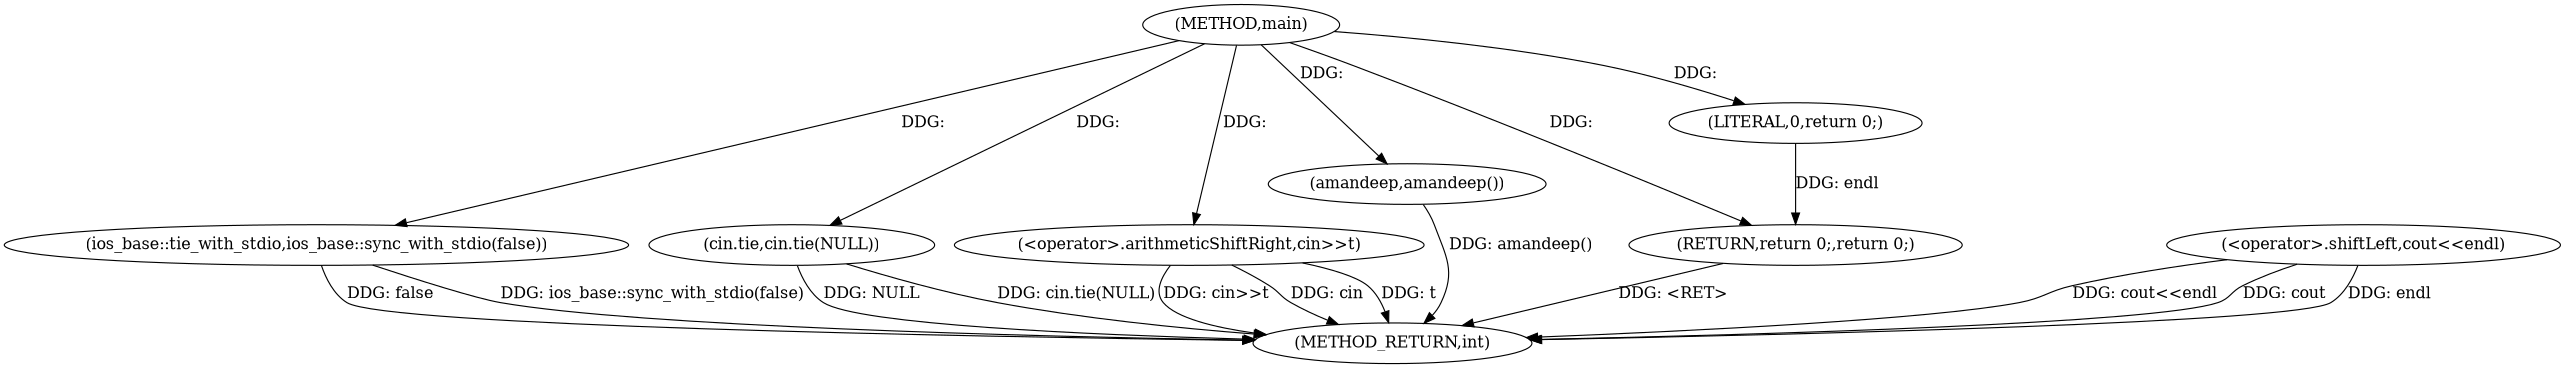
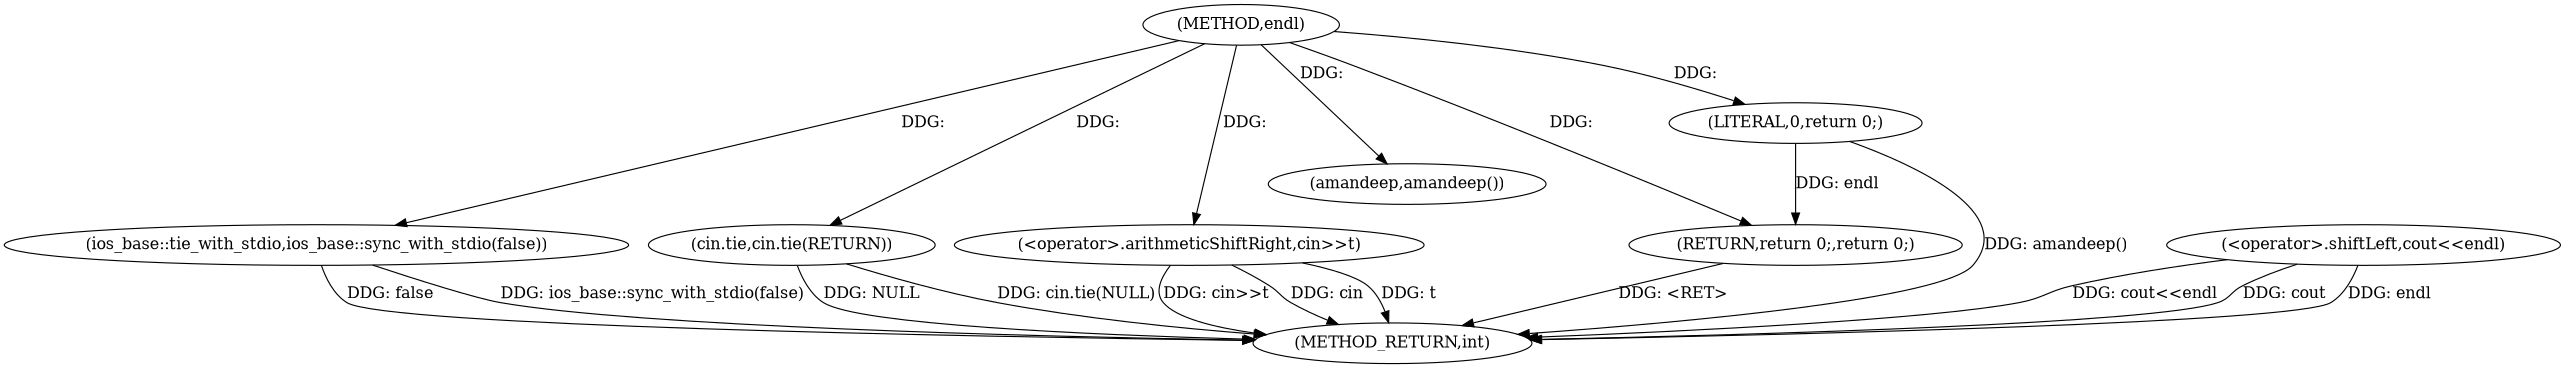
(1241, 25) -> (1241, 25)
(792, 245) -> (792, 245)
(1447, 260) -> (1854, 300)
